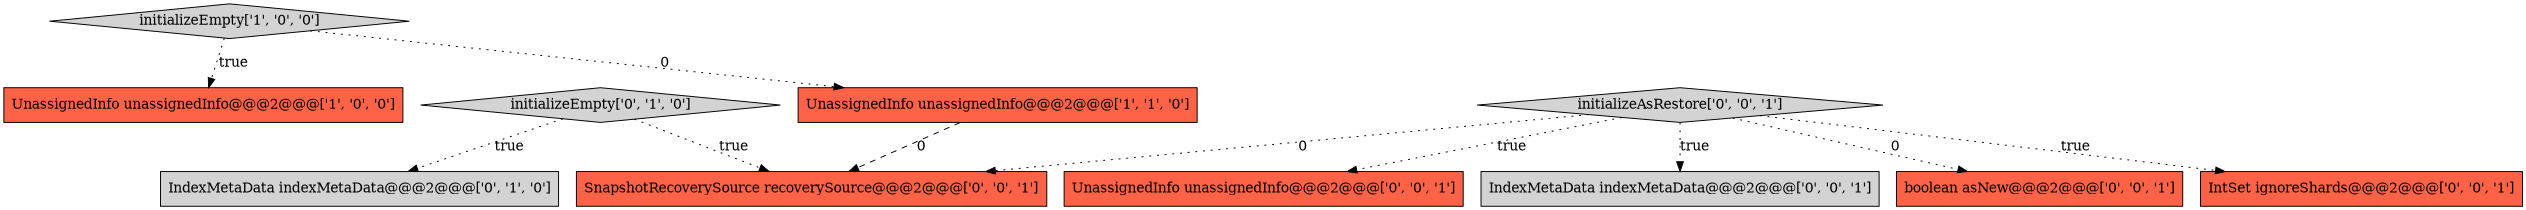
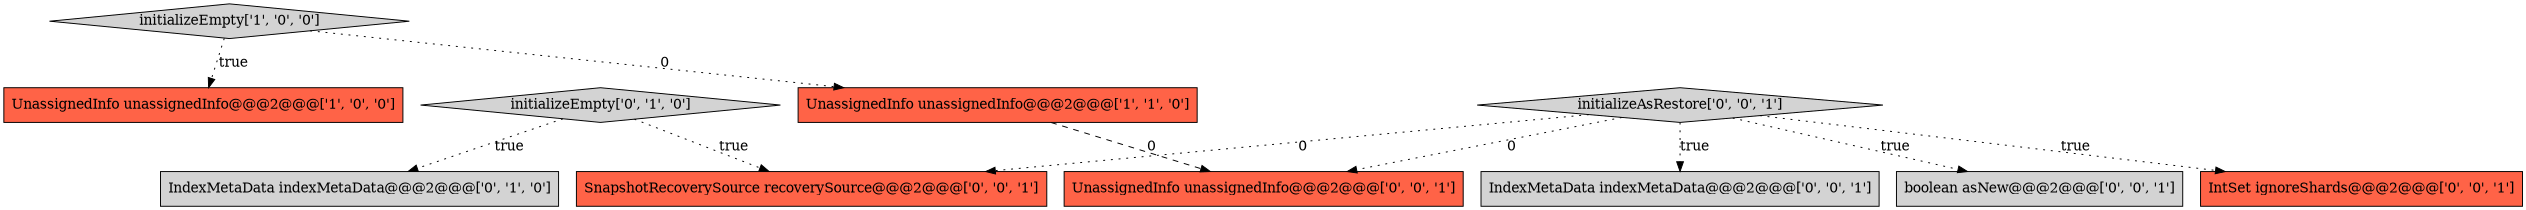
(909, 145) -> (1126, 146)
(1512, 147) -> (1512, 147)
(1895, 147) -> (1895, 147)
(2040, 189) -> (2040, 189)
